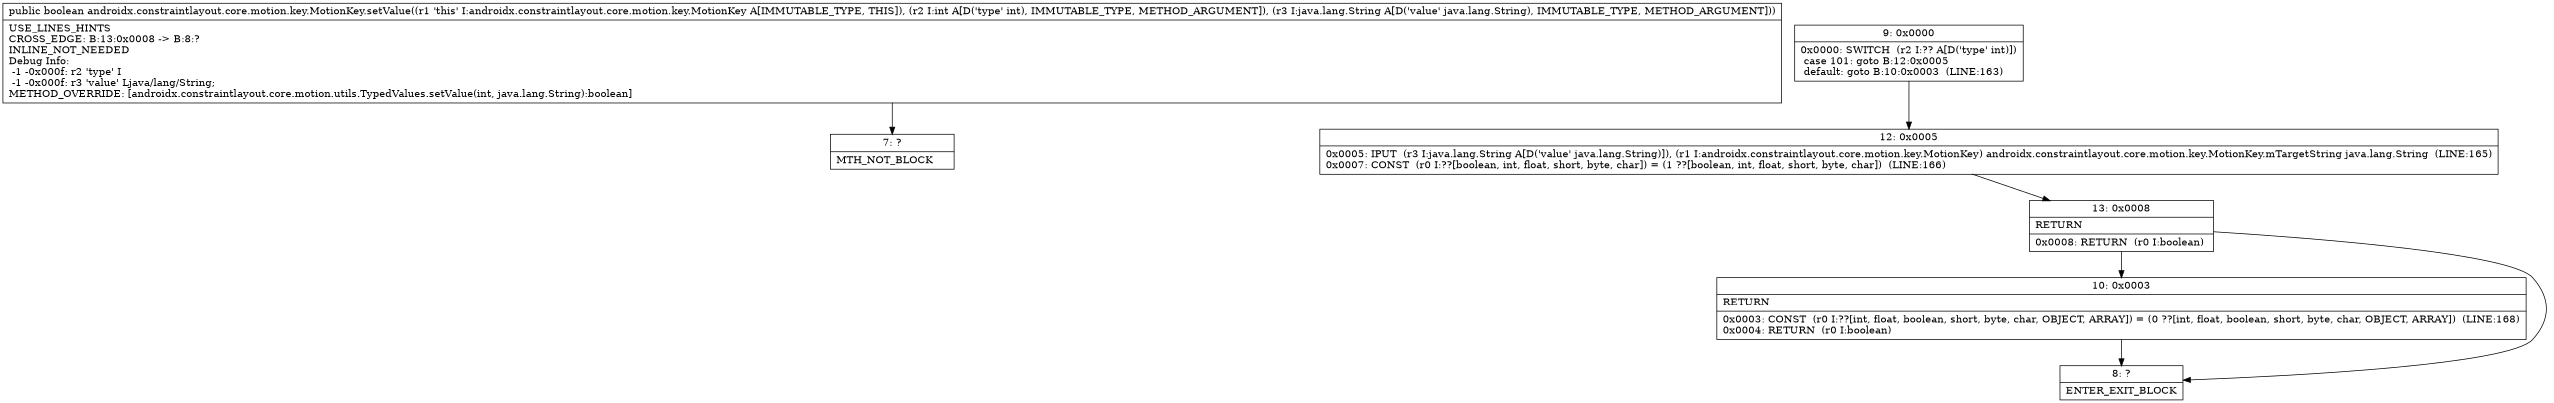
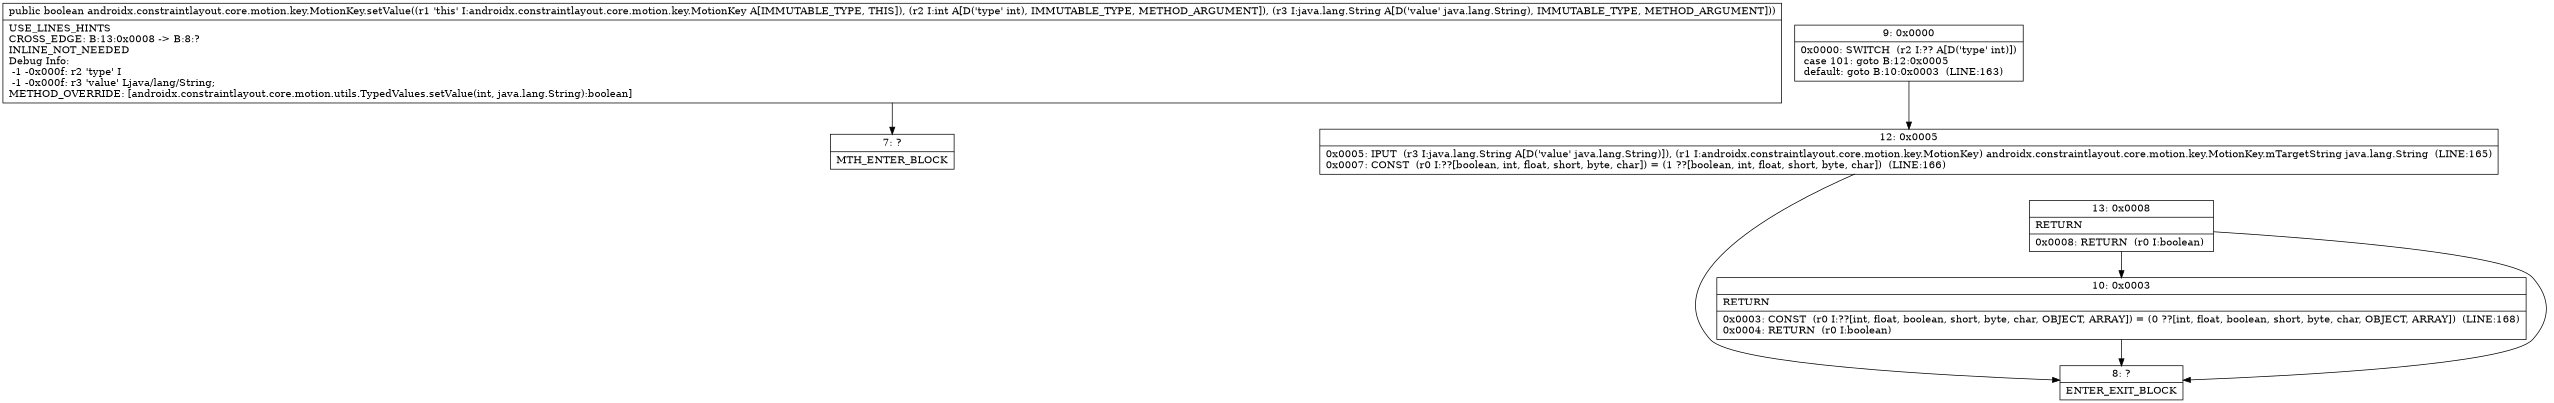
(885, 160) -> (892, 160)
(2008, 186) -> (1754, 355)
